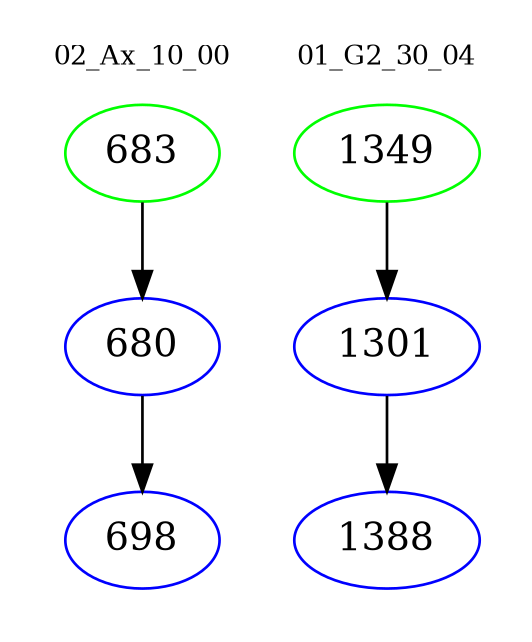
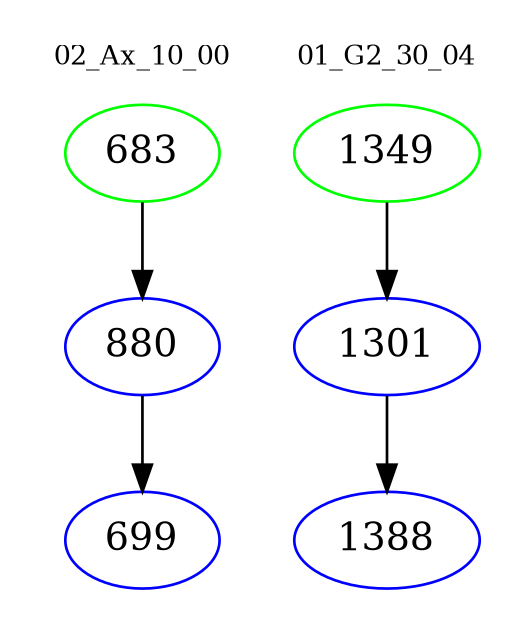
(142, 347) -> (142, 347)
(142, 540) -> (142, 540)
